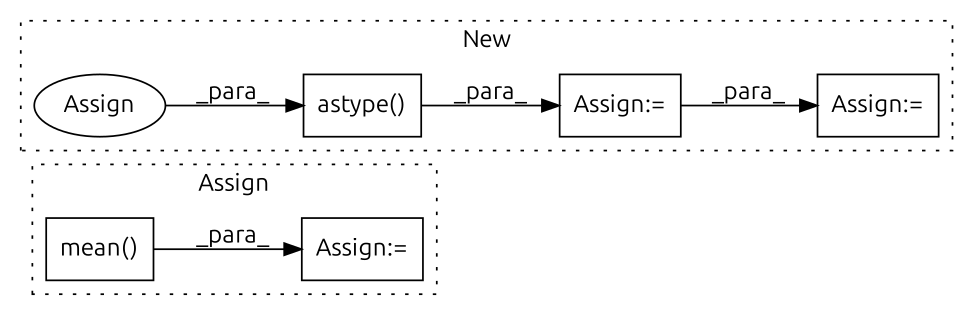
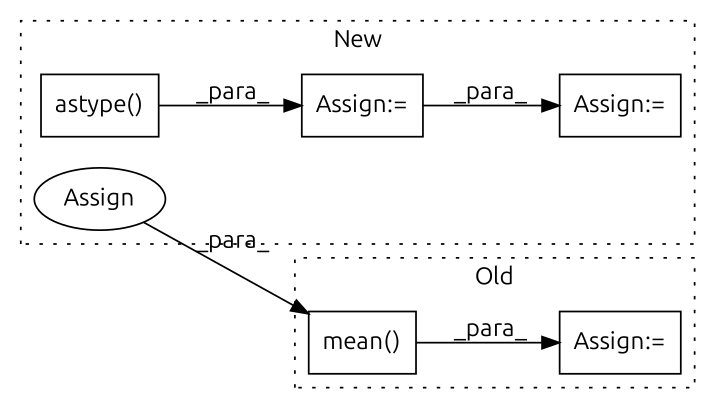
(226, 106) -> (218, 264)
(235, 184) -> (495, 278)
